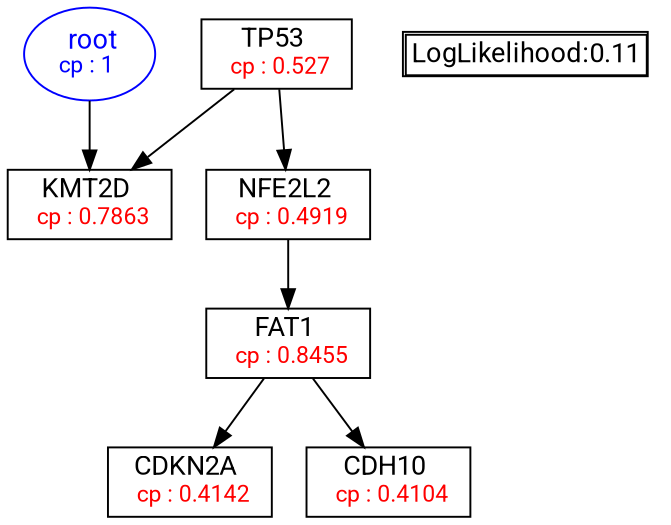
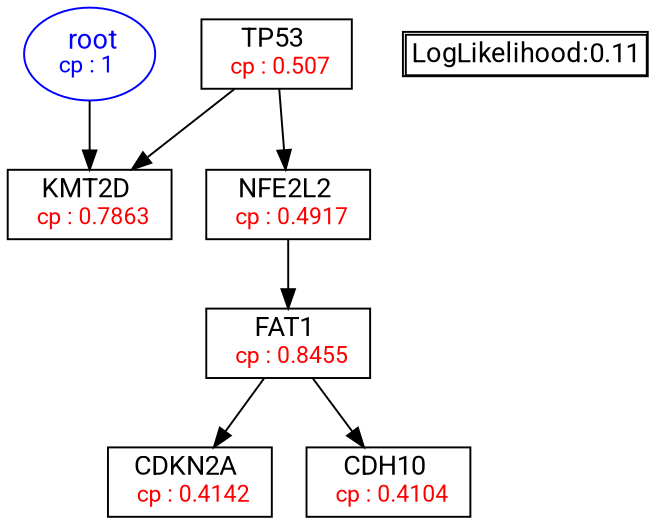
(280, 67) -> (280, 67)
(292, 217) -> (292, 217)
